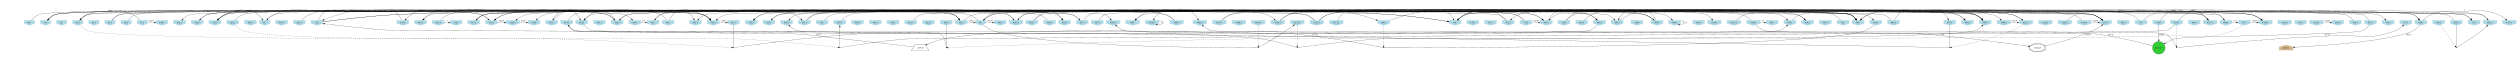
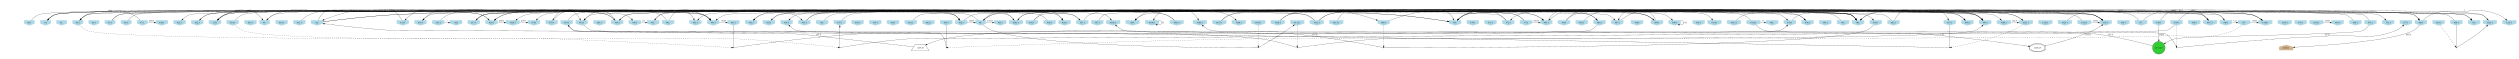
(1093, 11) -> (1074, 11)
